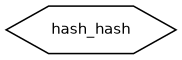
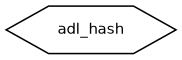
(91, 30) -> (91, 30)
